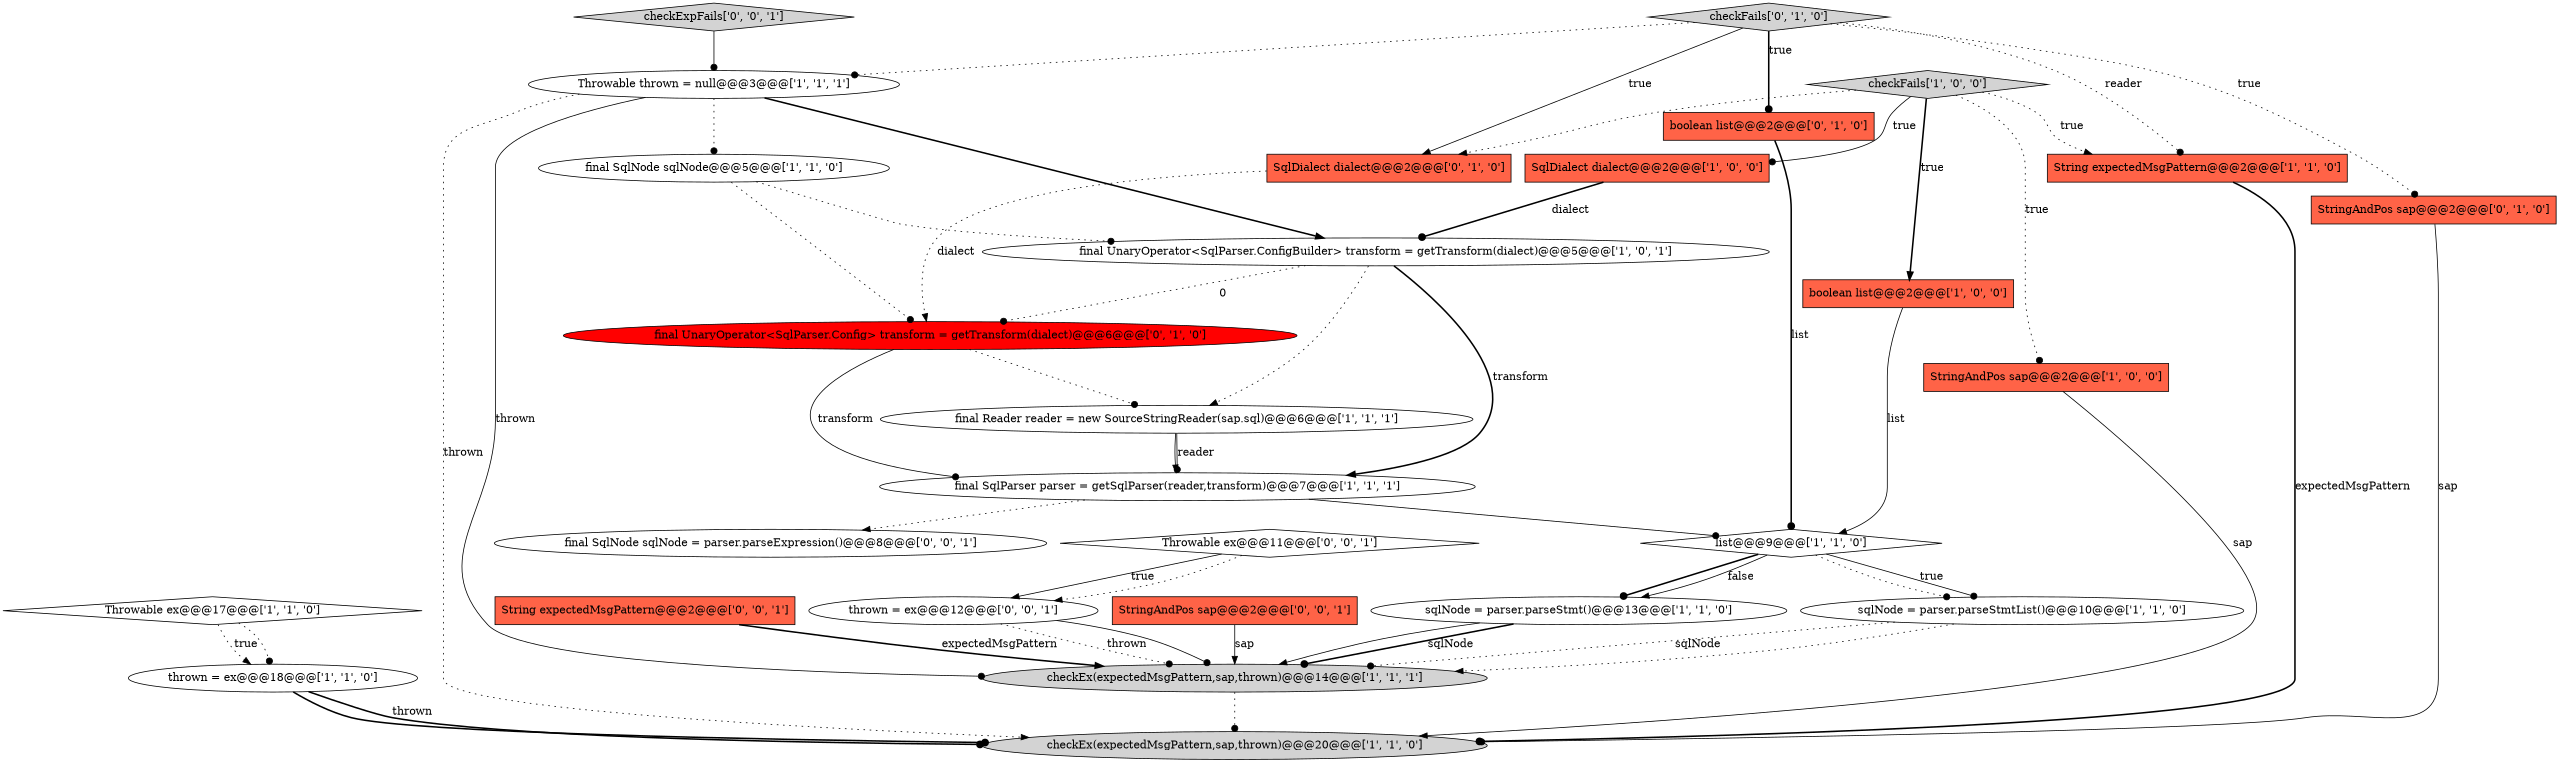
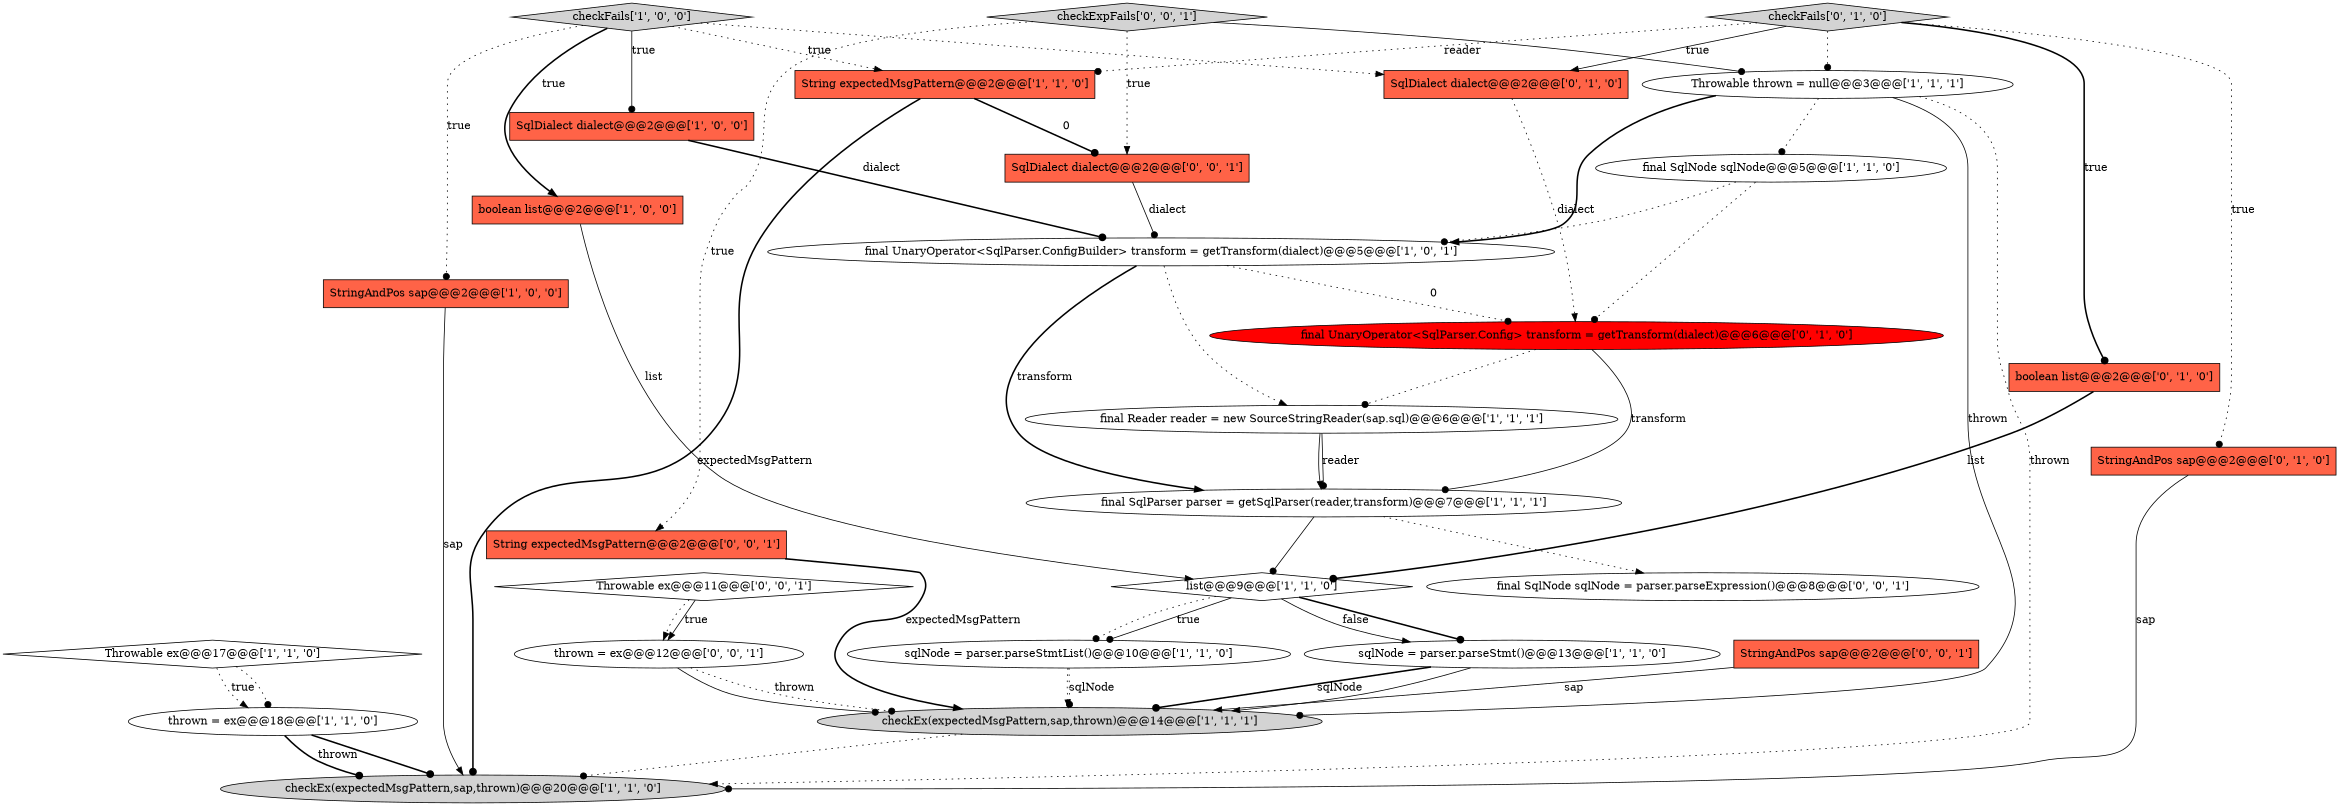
none -> (1127, 168)
none -> (750, 181)
